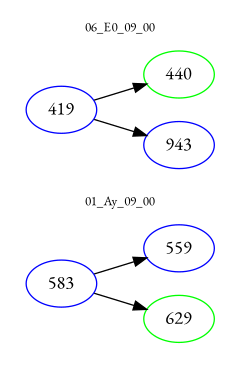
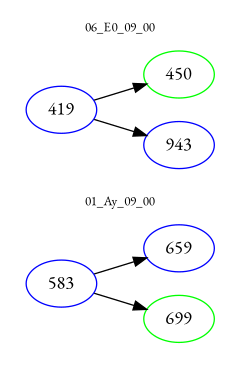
(179, 74) -> (179, 74)
(179, 248) -> (179, 248)
(179, 319) -> (179, 319)
